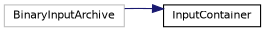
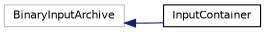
(139, 8) -> (150, 23)
